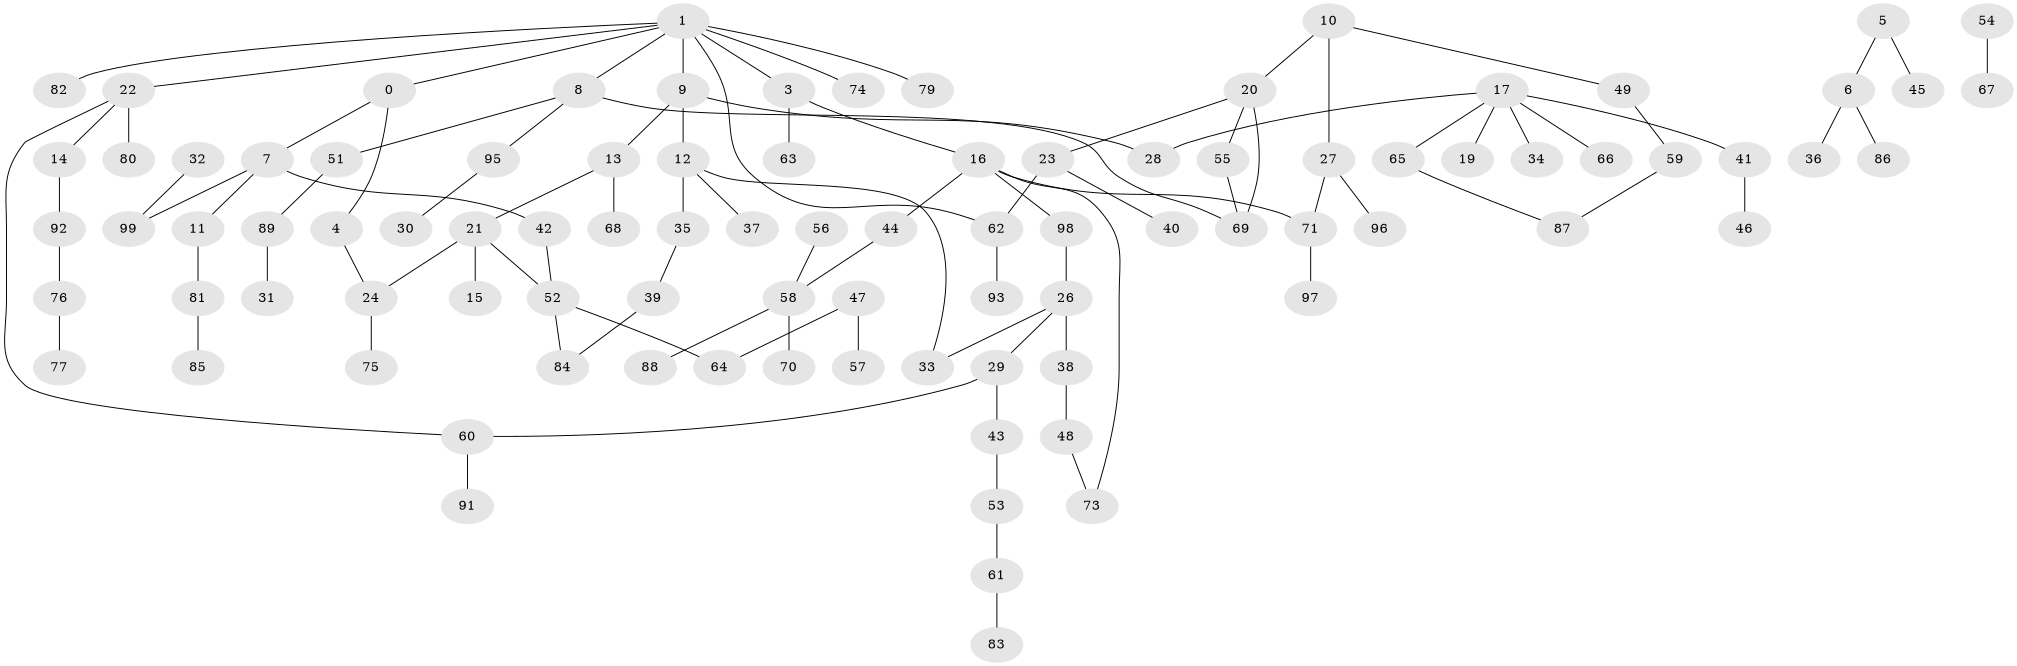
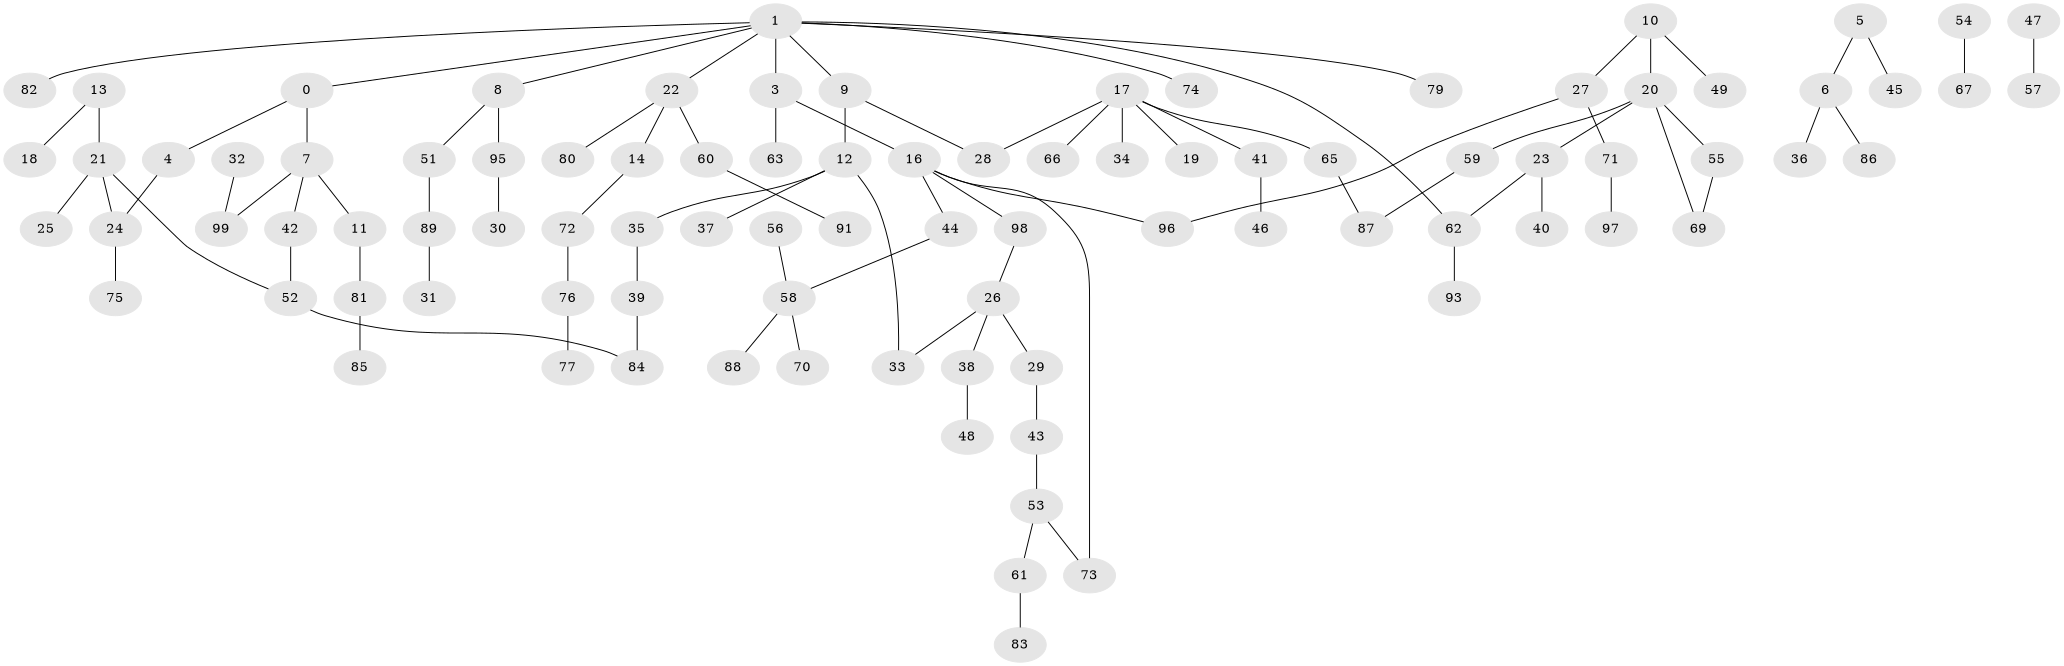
(924, 118) -> none
(649, 125) -> none
(1655, 132) -> (1562, 125)
(1137, 194) -> (1054, 202)
(59, 229) -> (568, 229)
(614, 229) -> (30, 160)
(475, 298) -> (46, 229)
(720, 368) -> none
(738, 425) -> none
(1079, 471) -> (1063, 541)
